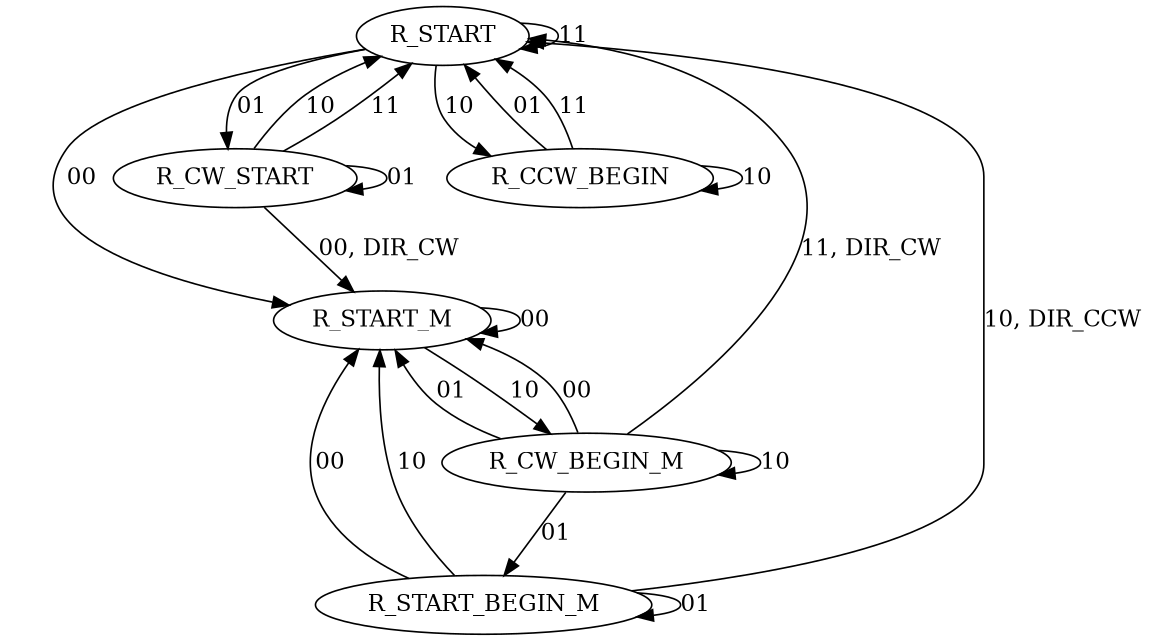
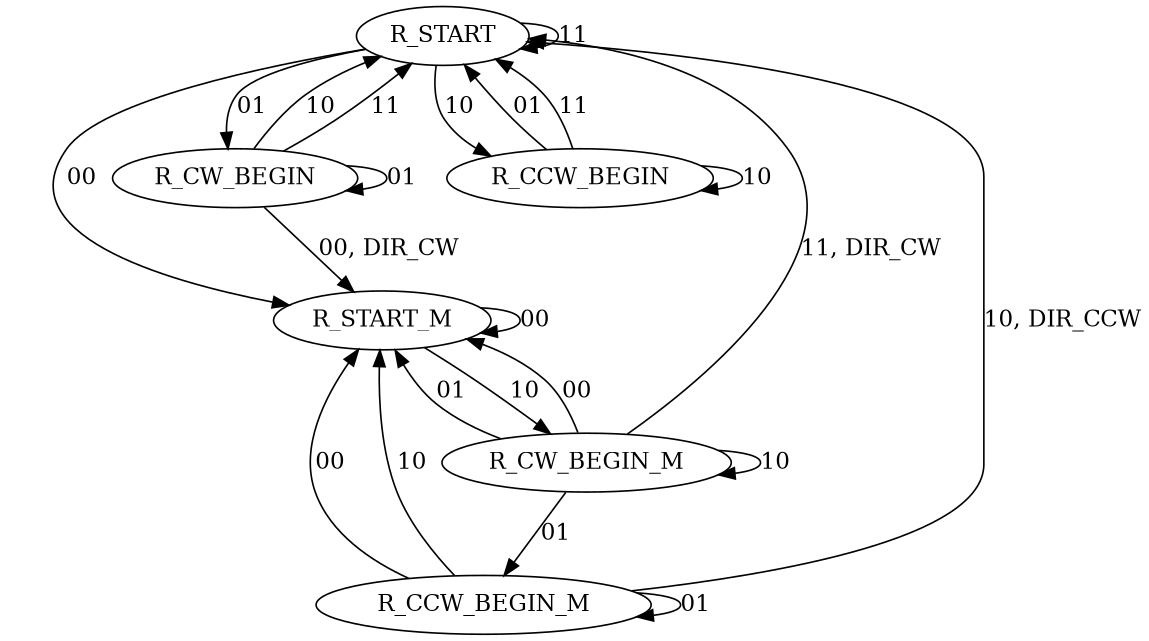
(235, 178) -> (235, 178)
(484, 605) -> (484, 605)
